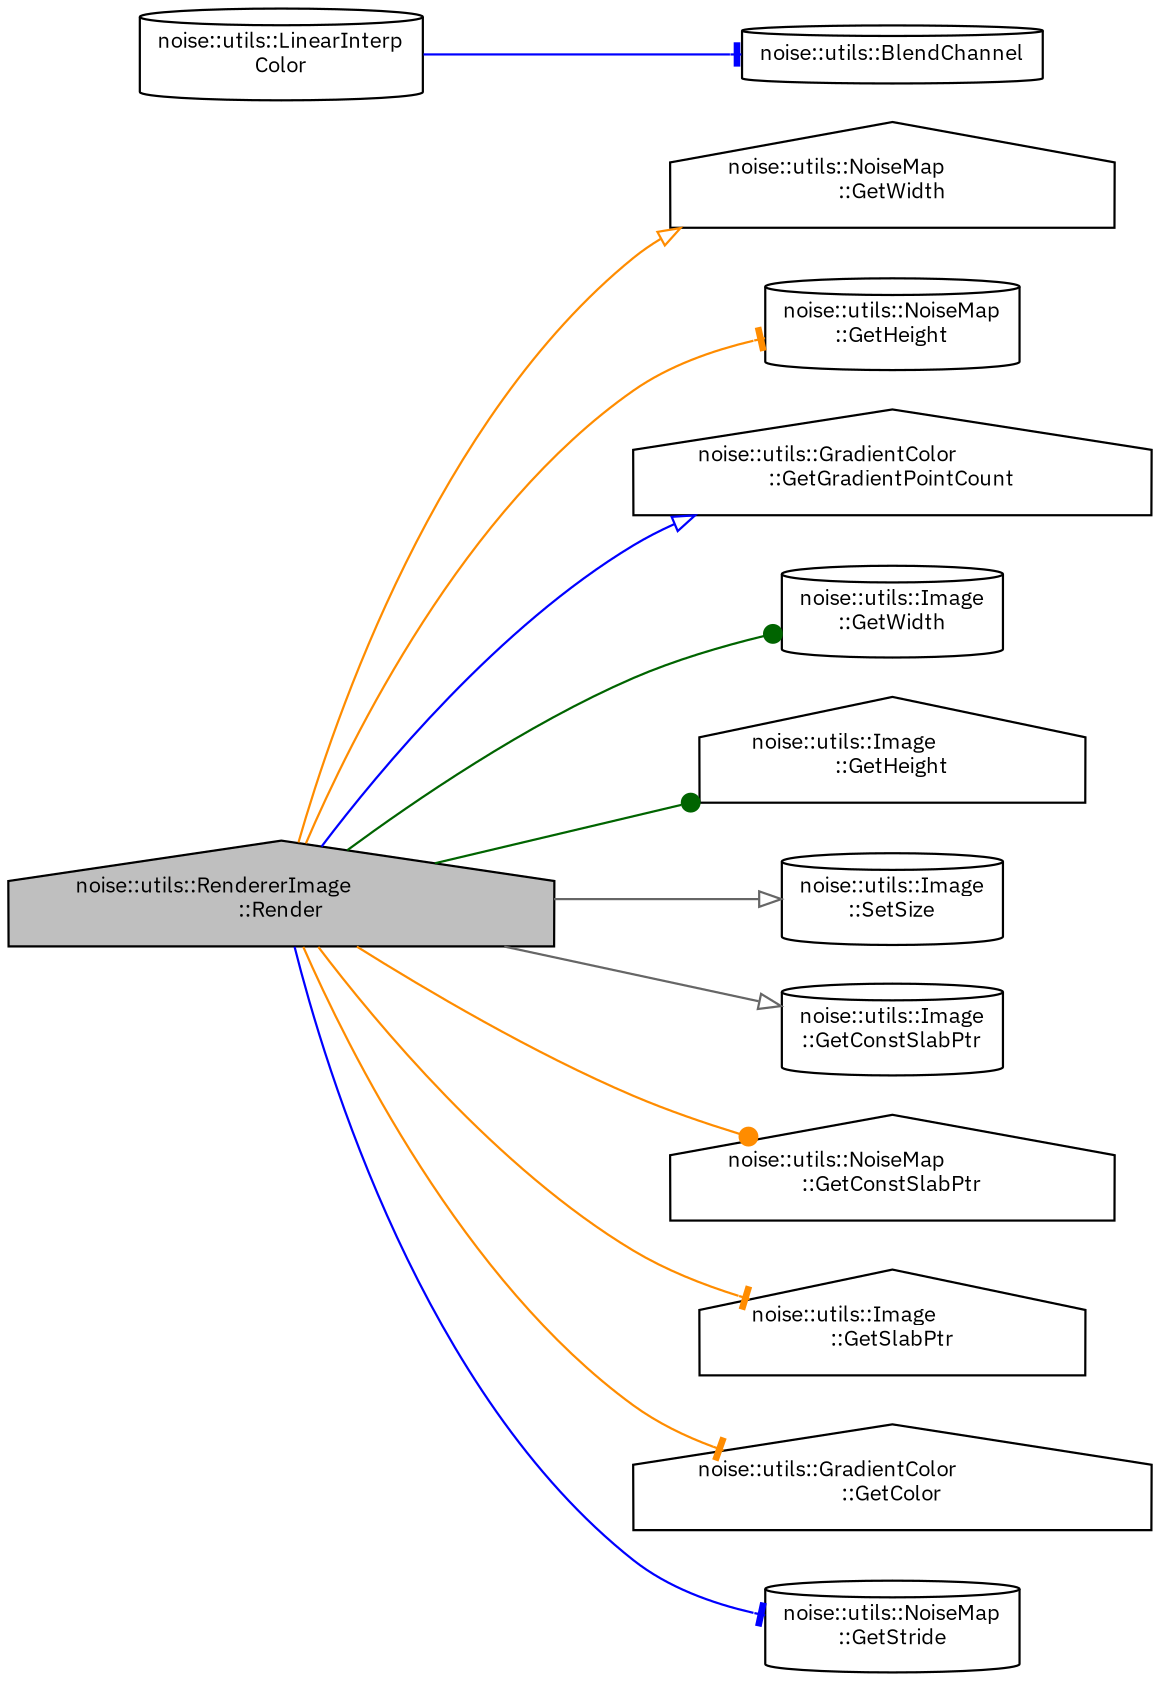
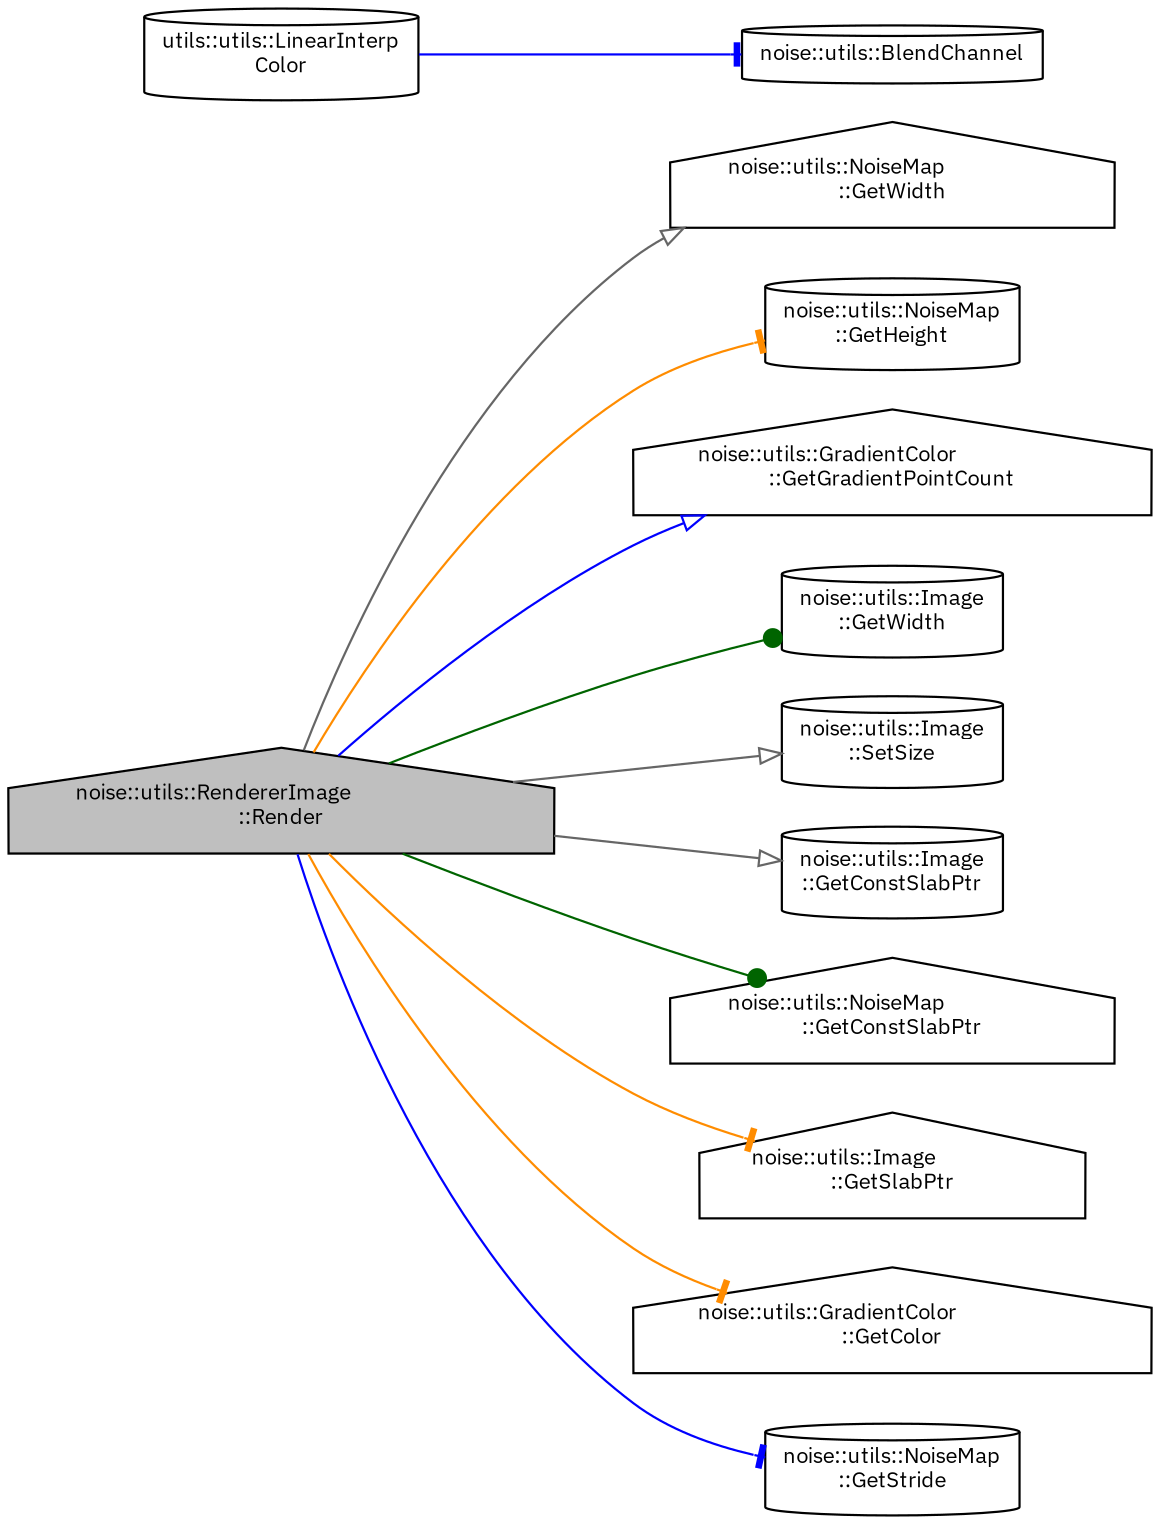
(281, 54) -> (281, 54)
(433, 512) -> (448, 467)
(892, 755) -> none
(542, 1053) -> (574, 918)
